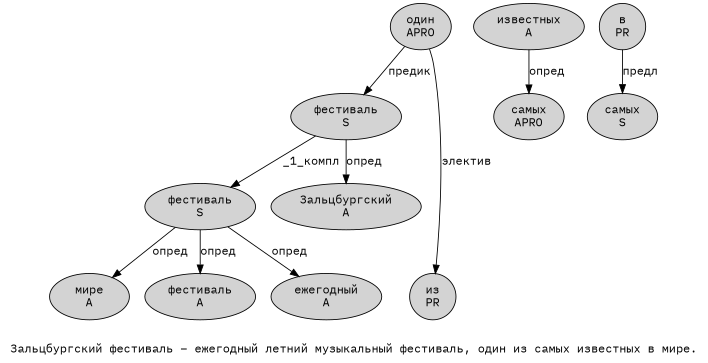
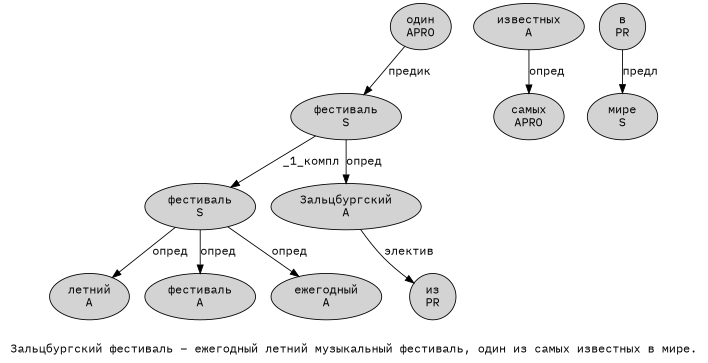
(623, 117) -> (623, 117)
(441, 157) -> (382, 256)
(89, 297) -> (89, 297)
